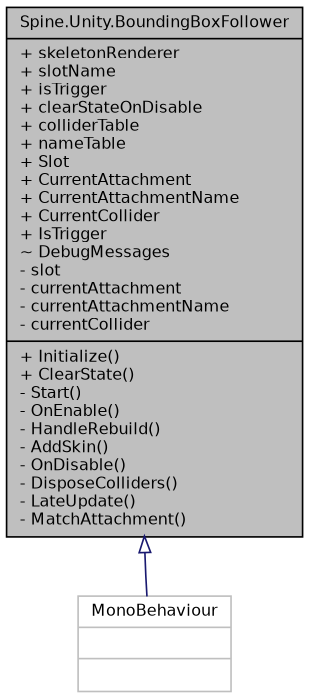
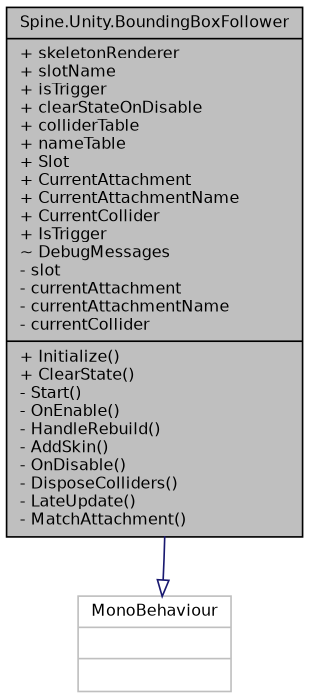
(146, 575) -> (164, 558)
